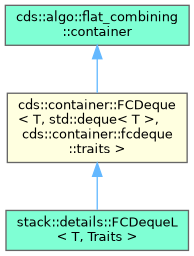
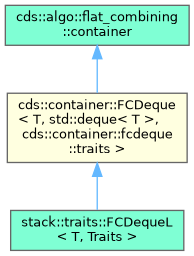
(97, 230) -> (97, 230)
